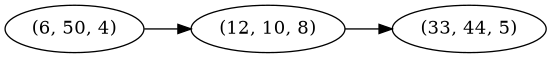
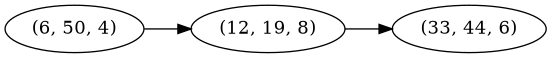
(268, 29) -> (268, 29)
(469, 29) -> (469, 29)
